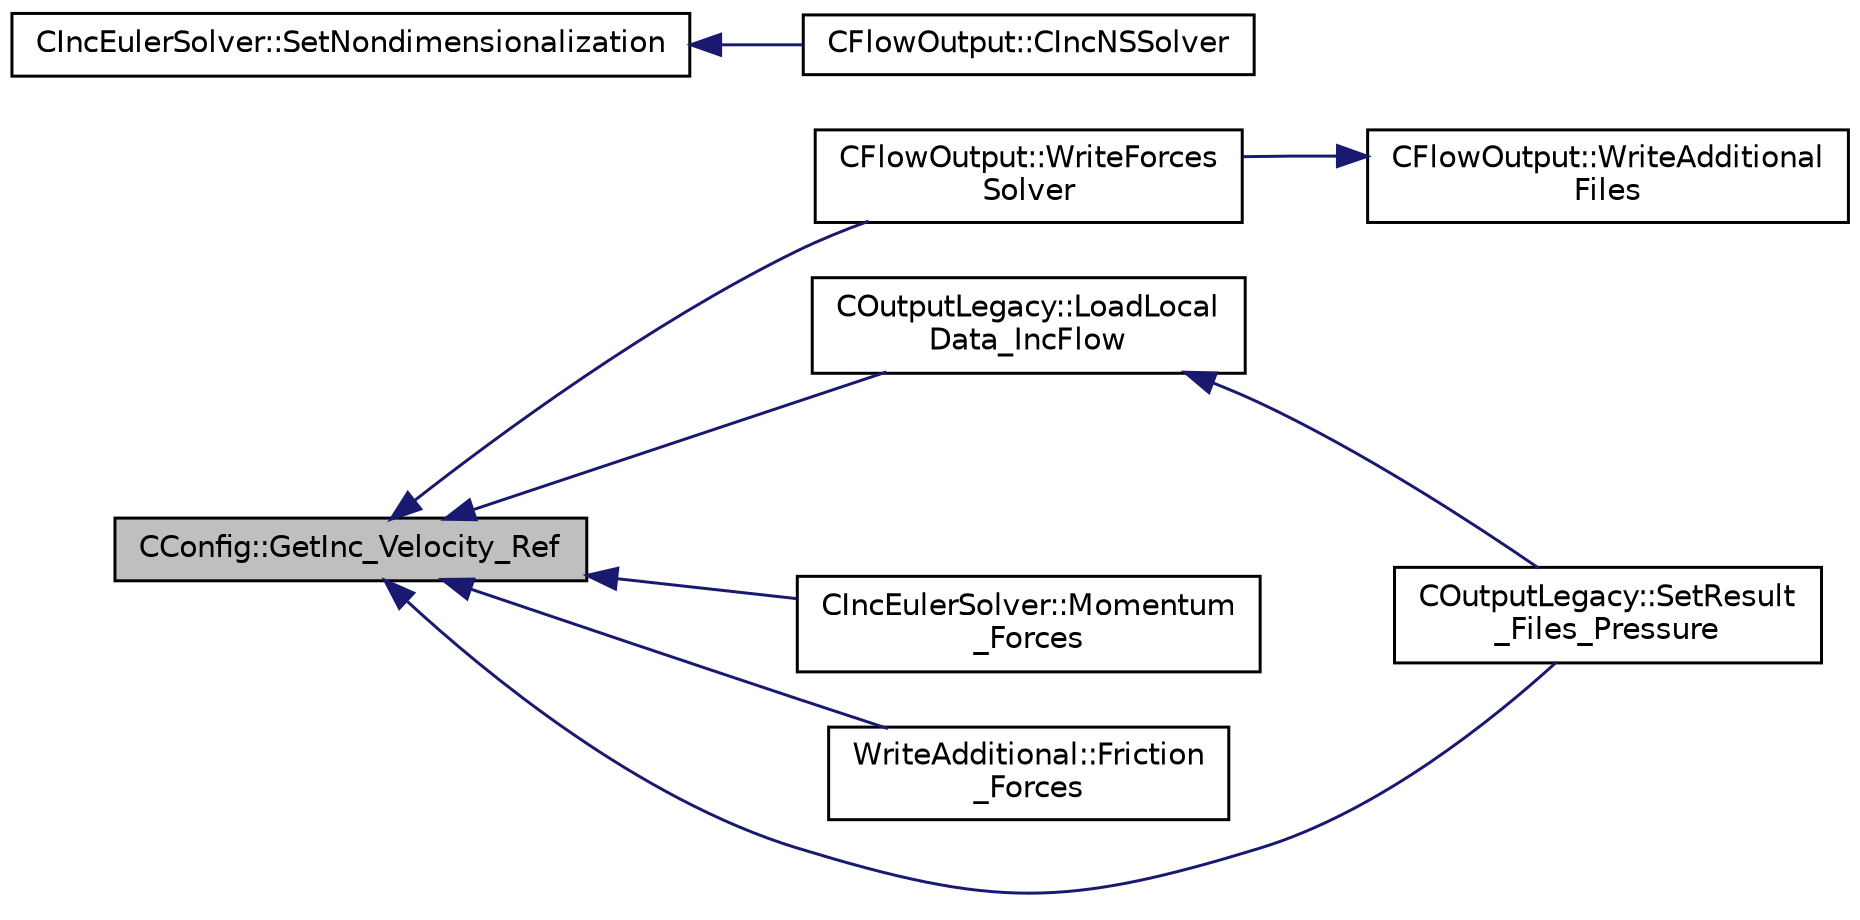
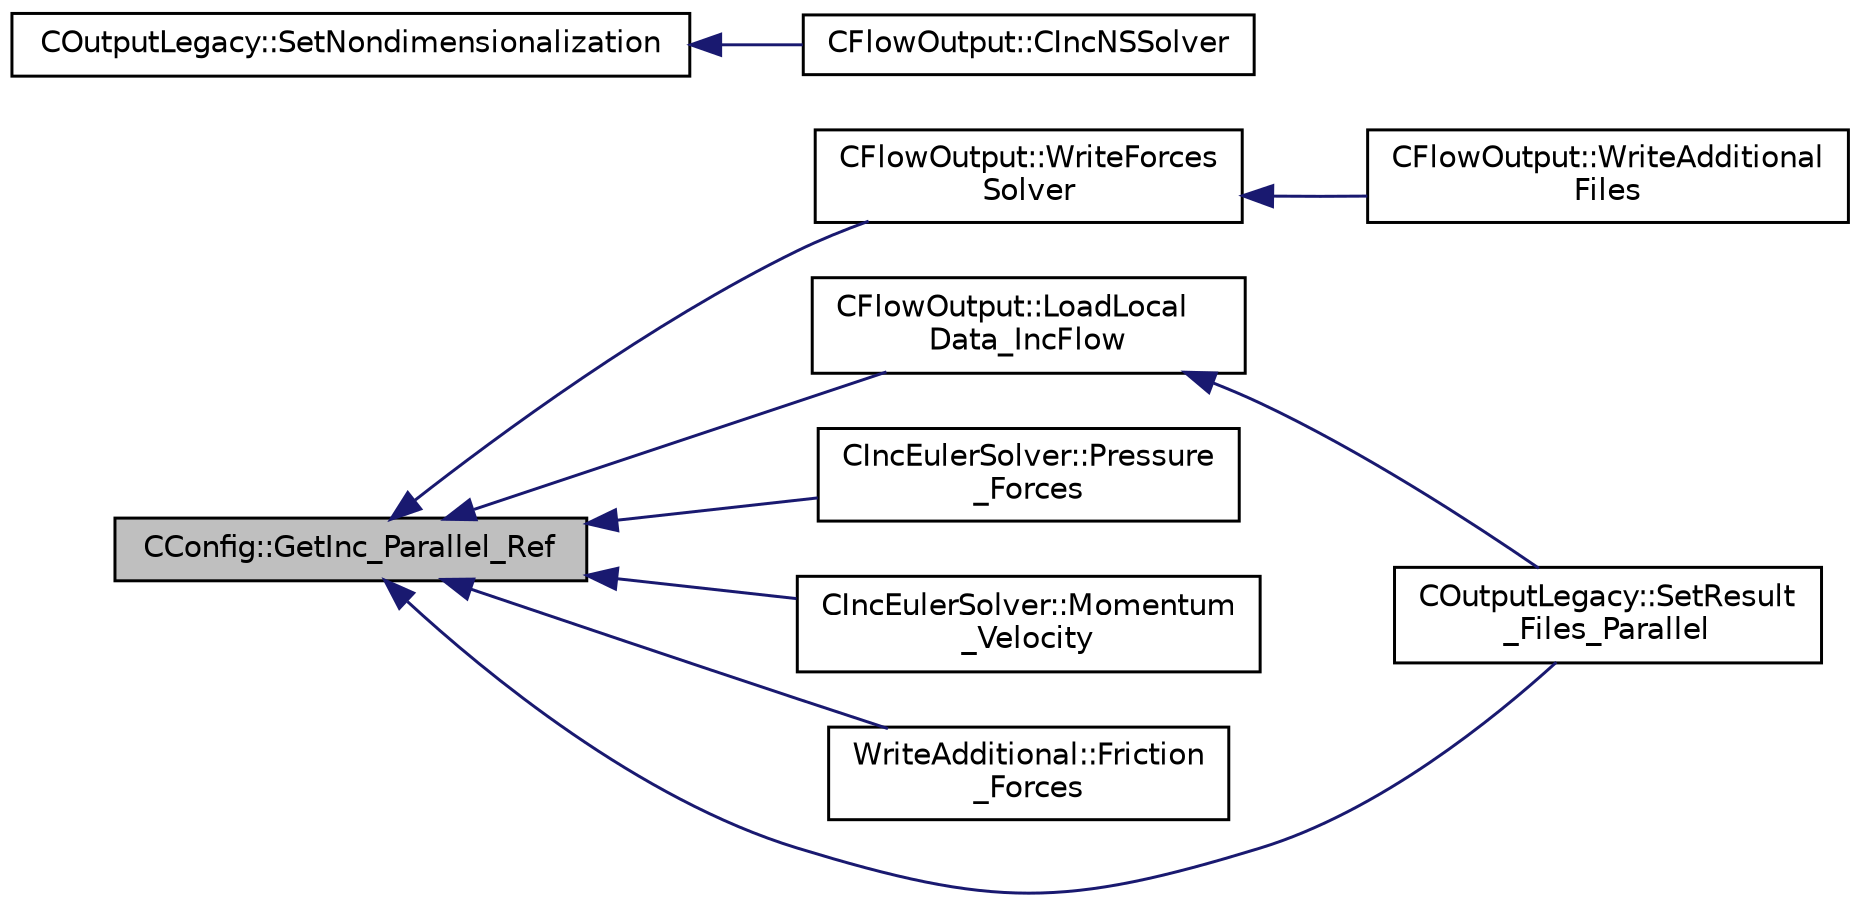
(351, 45) -> (351, 45)
(1290, 156) -> (1320, 196)
(1029, 325) -> (1029, 325)
none -> (1029, 475)
(351, 549) -> (351, 549)
(1608, 615) -> (1608, 615)
(1029, 624) -> (1029, 624)
